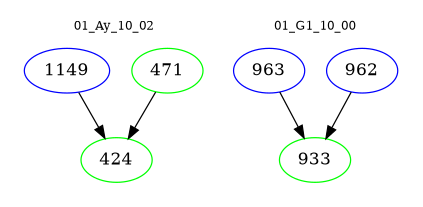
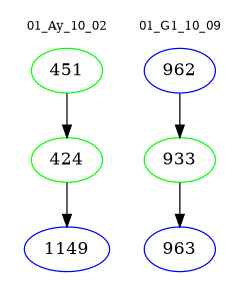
(316, 27) -> (180, 27)
(167, 71) -> (67, 71)
(89, 110) -> (67, 199)
(289, 110) -> (180, 199)
